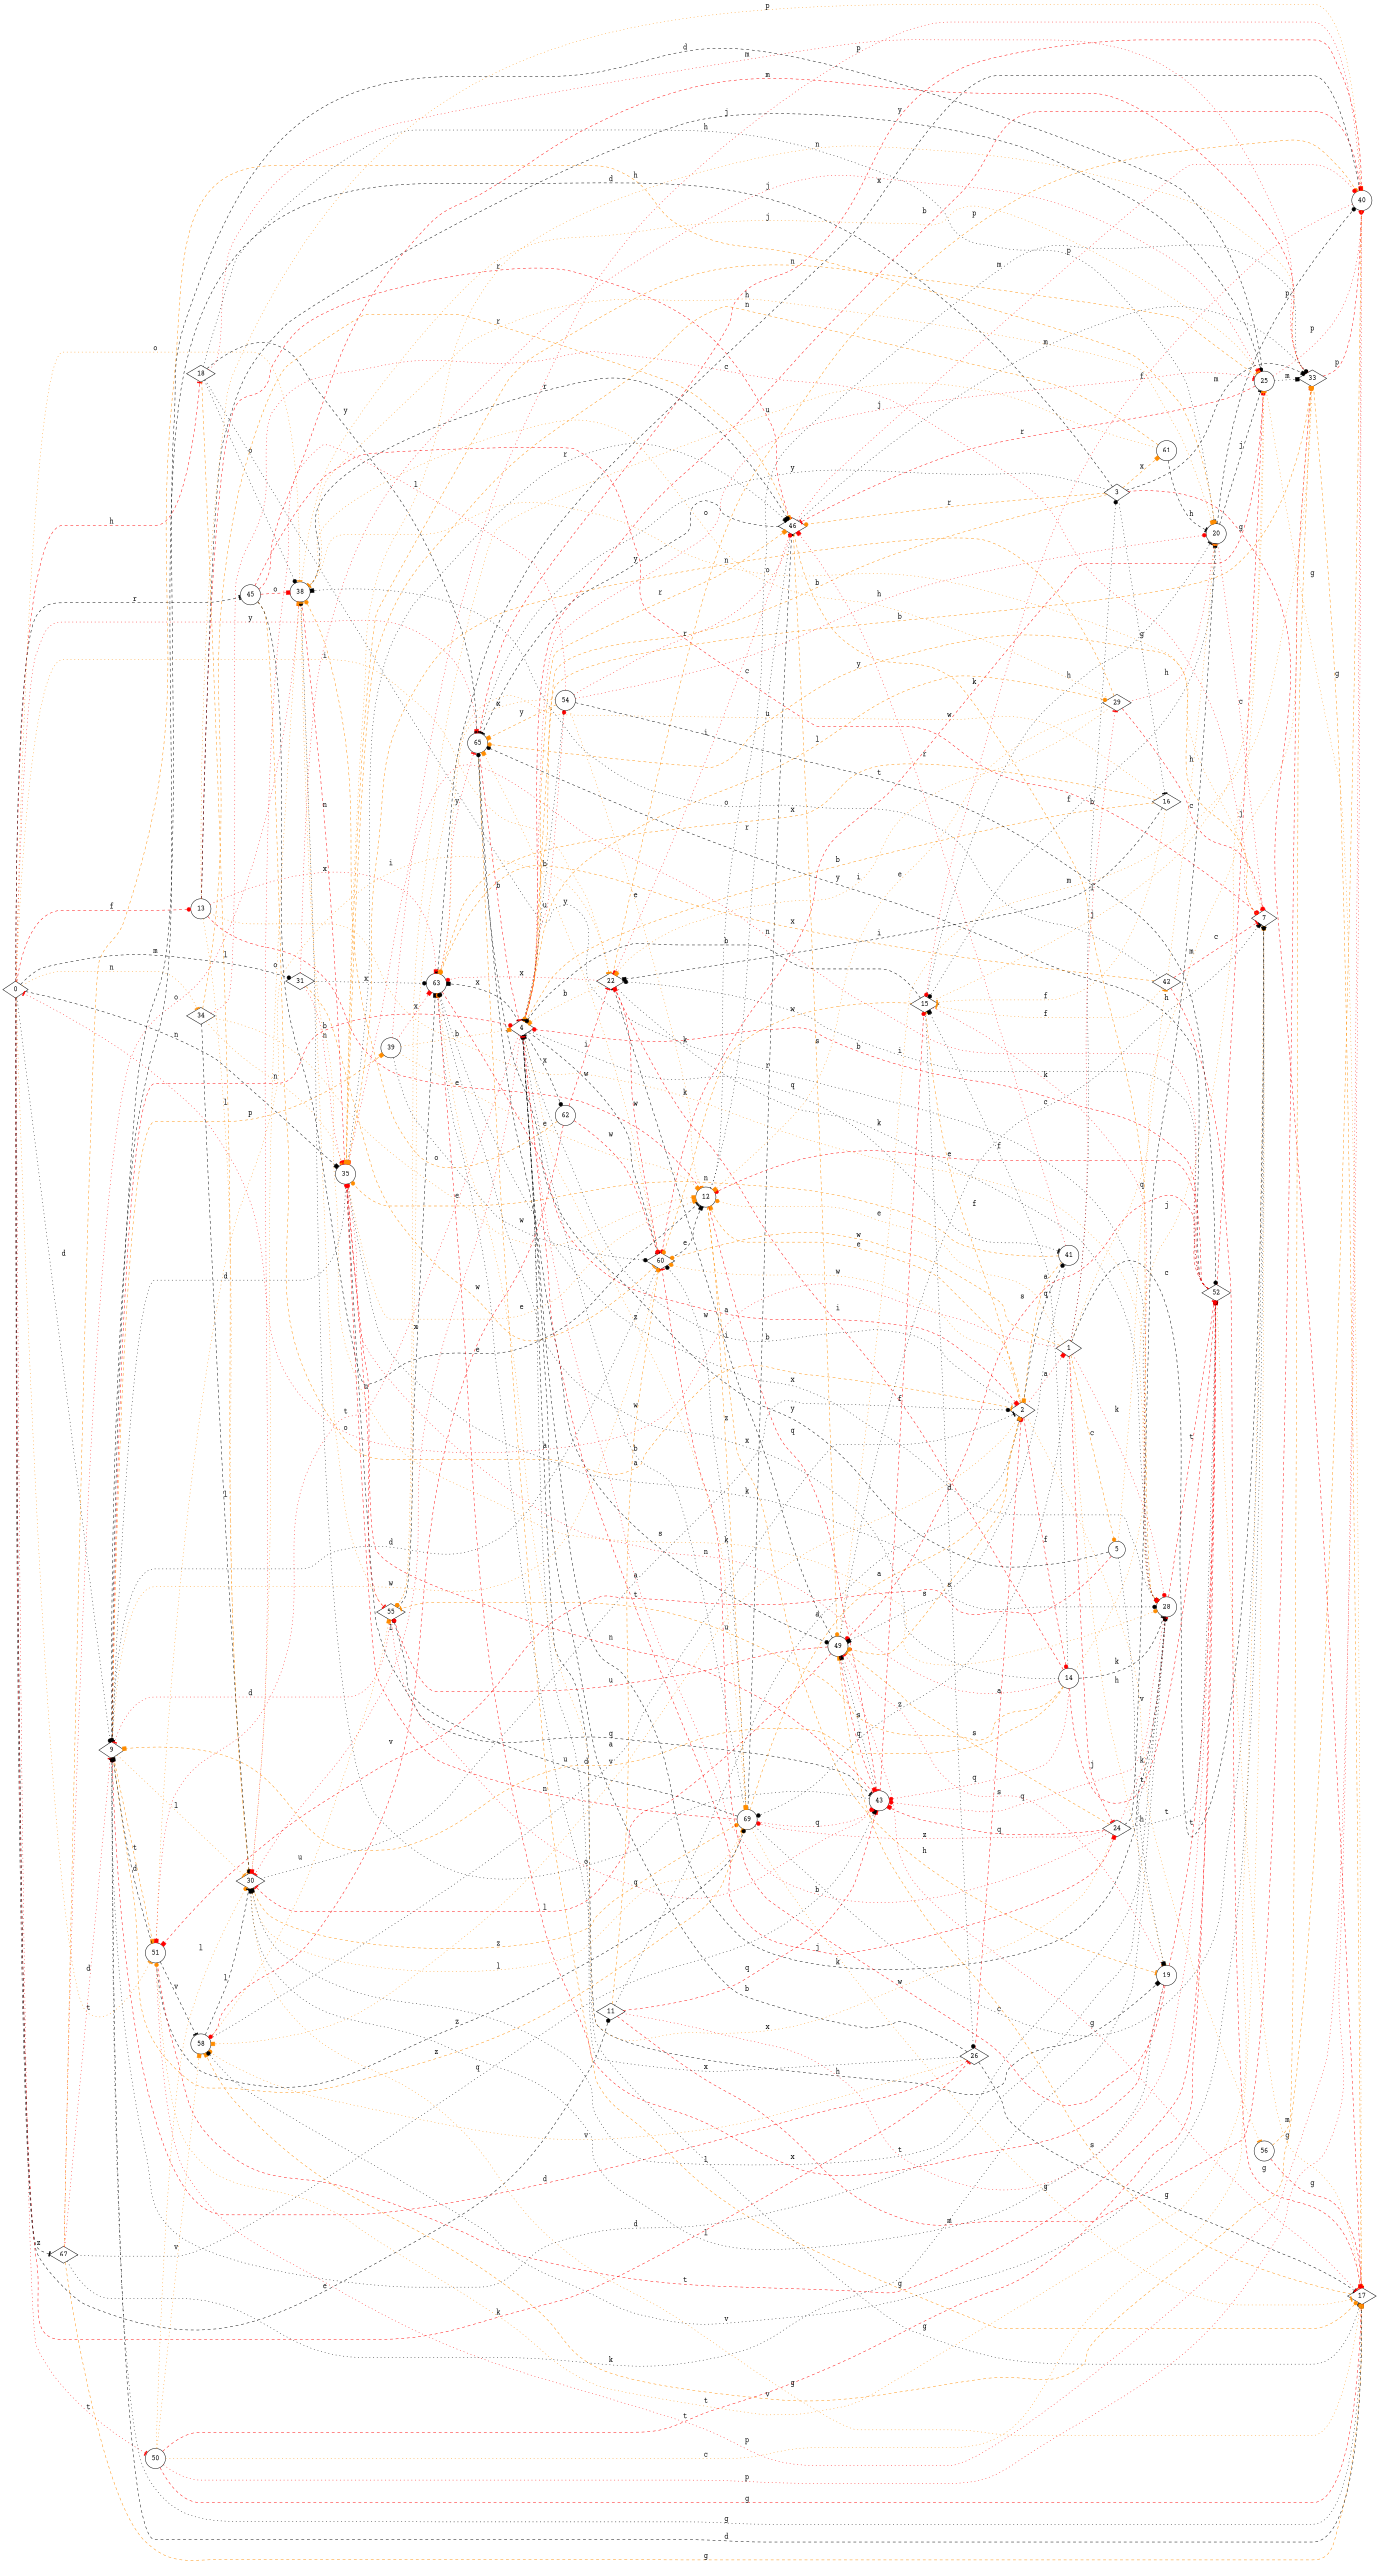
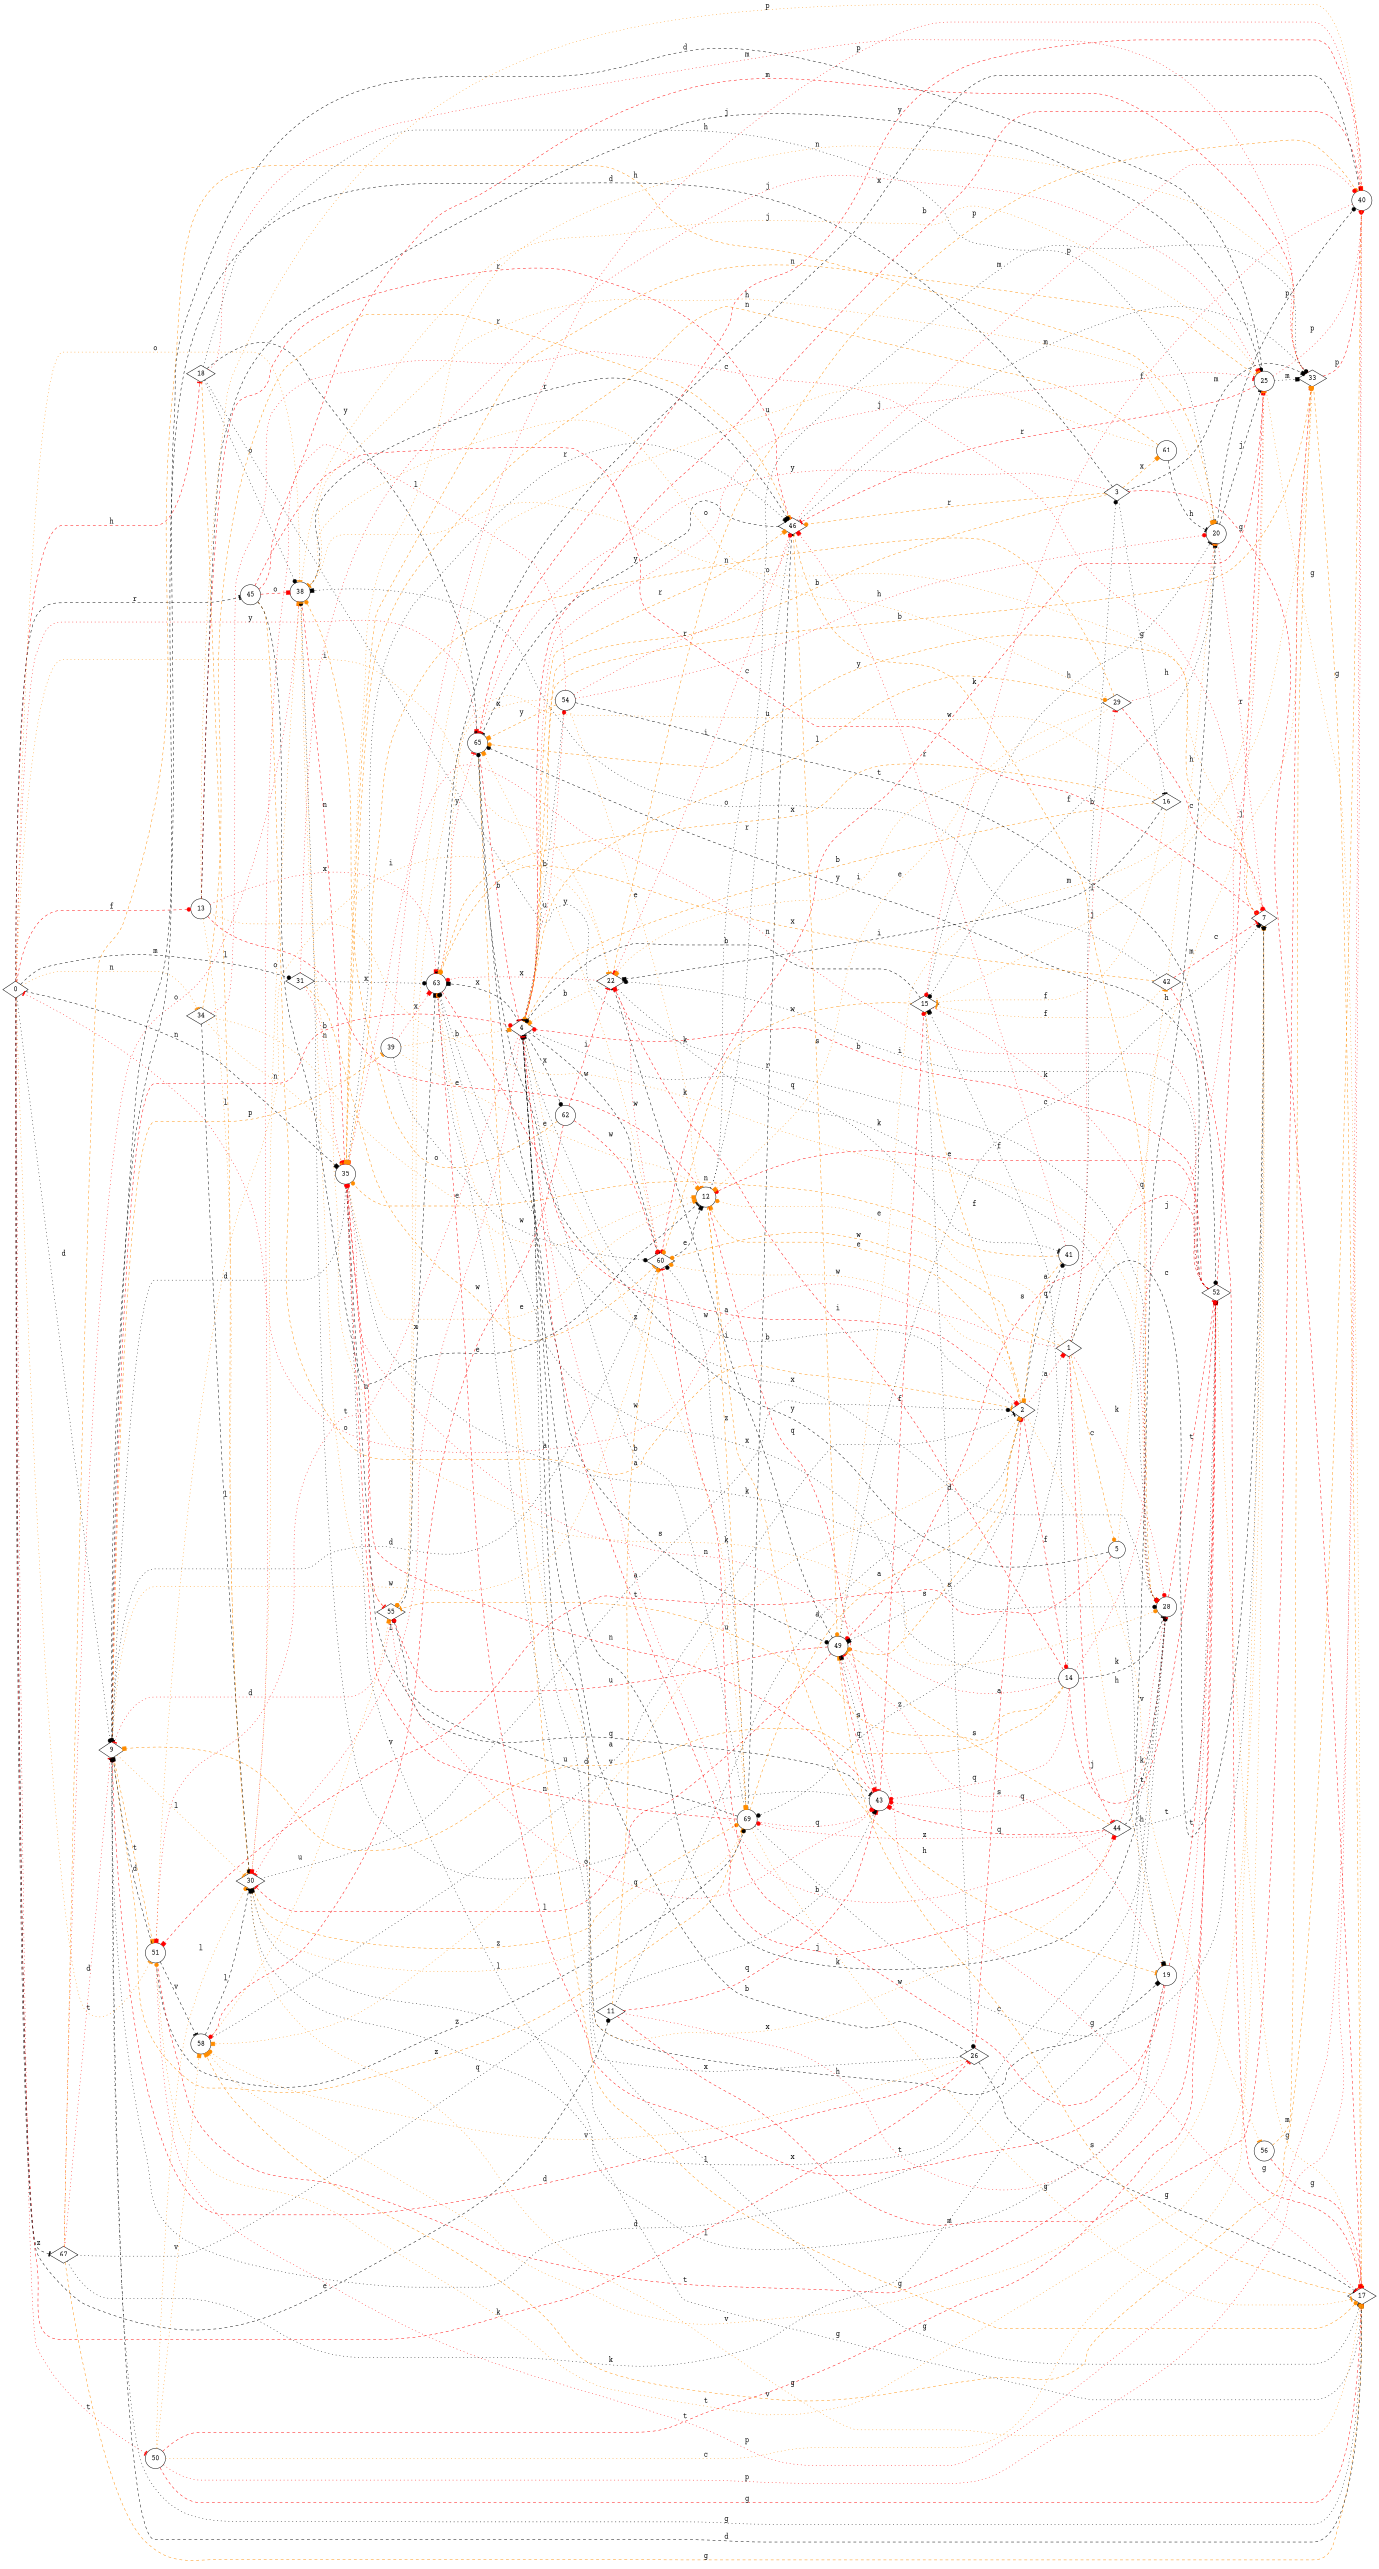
(756, 480) -> (756, 480)
(1241, 702) -> (1241, 702)
(1220, 1045) -> (1220, 1045)
(635, 1118) -> (635, 1118)
(130, 1266) -> (130, 1266)
(1117, 1828) -> (1117, 1828)
(1209, 2086) -> (1209, 2086)
none -> (581, 2108)
